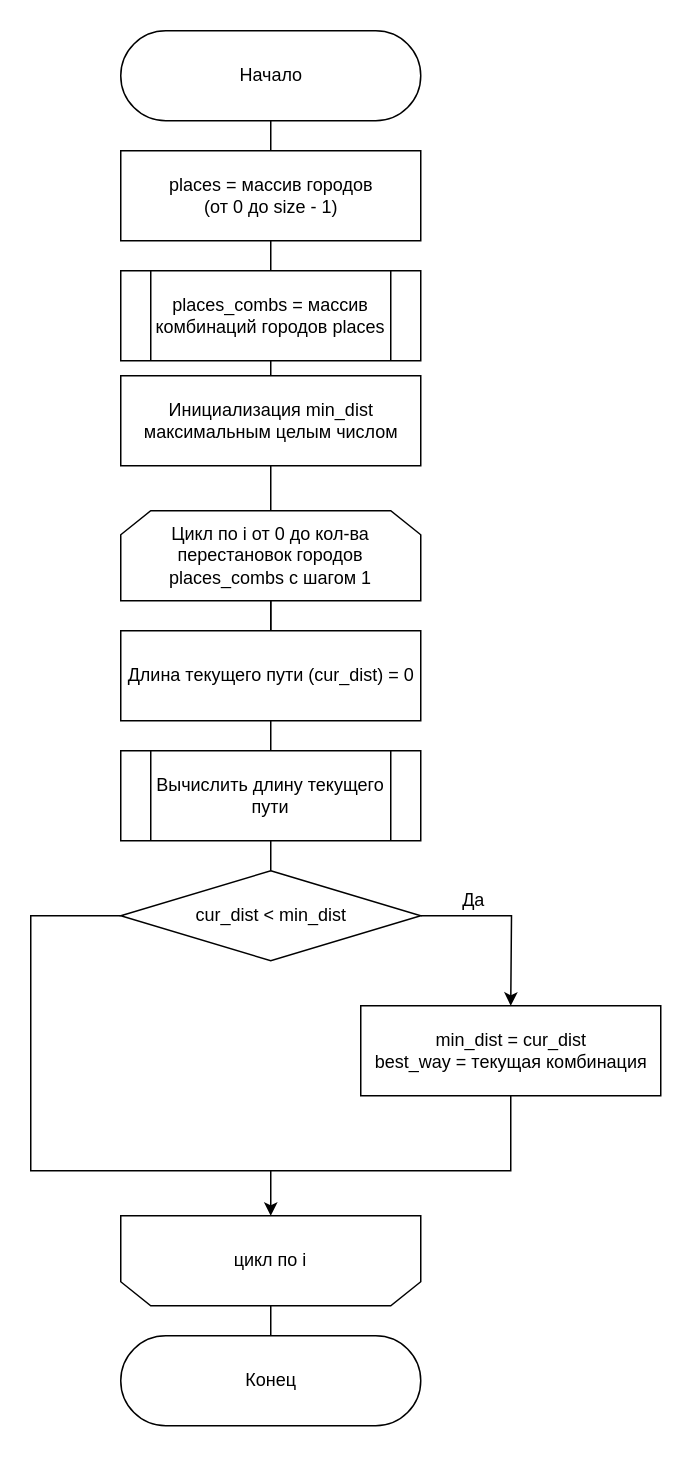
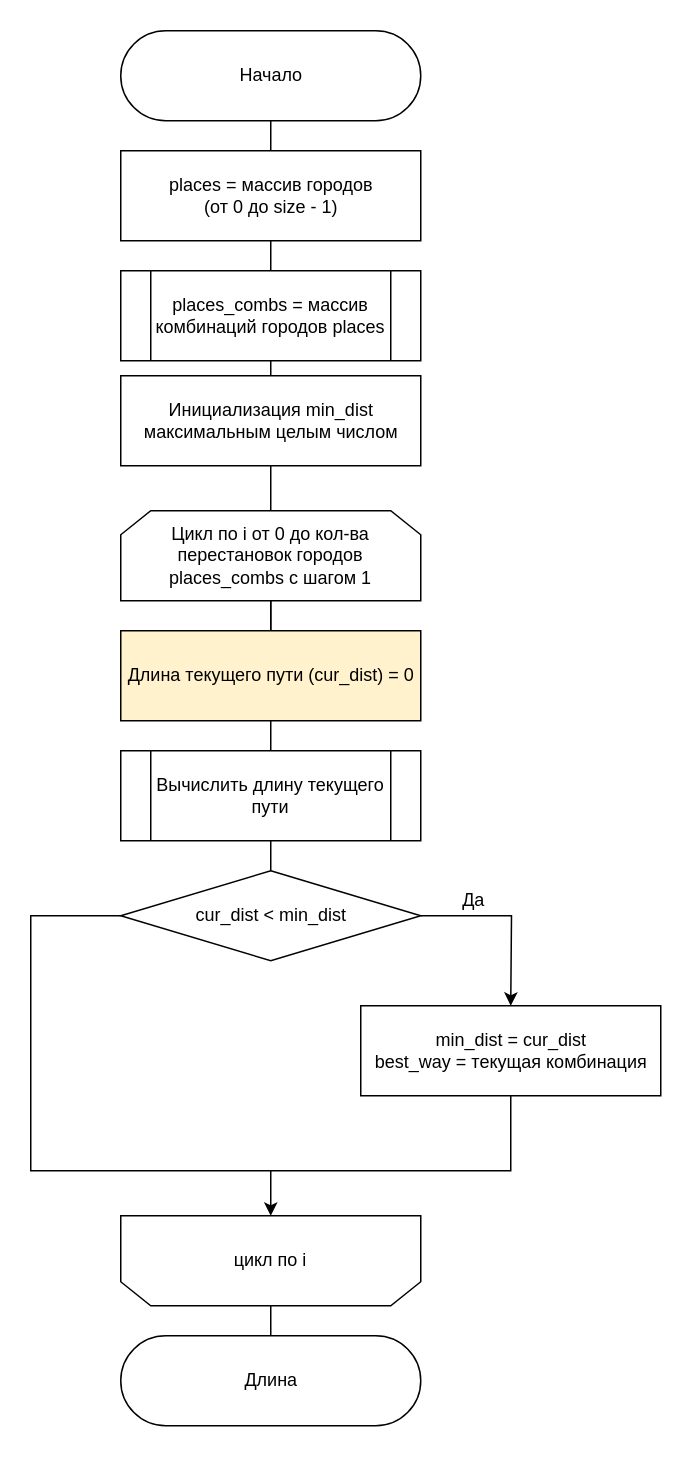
(271, 676) -> (271, 676)
(272, 1381) -> (272, 1381)
